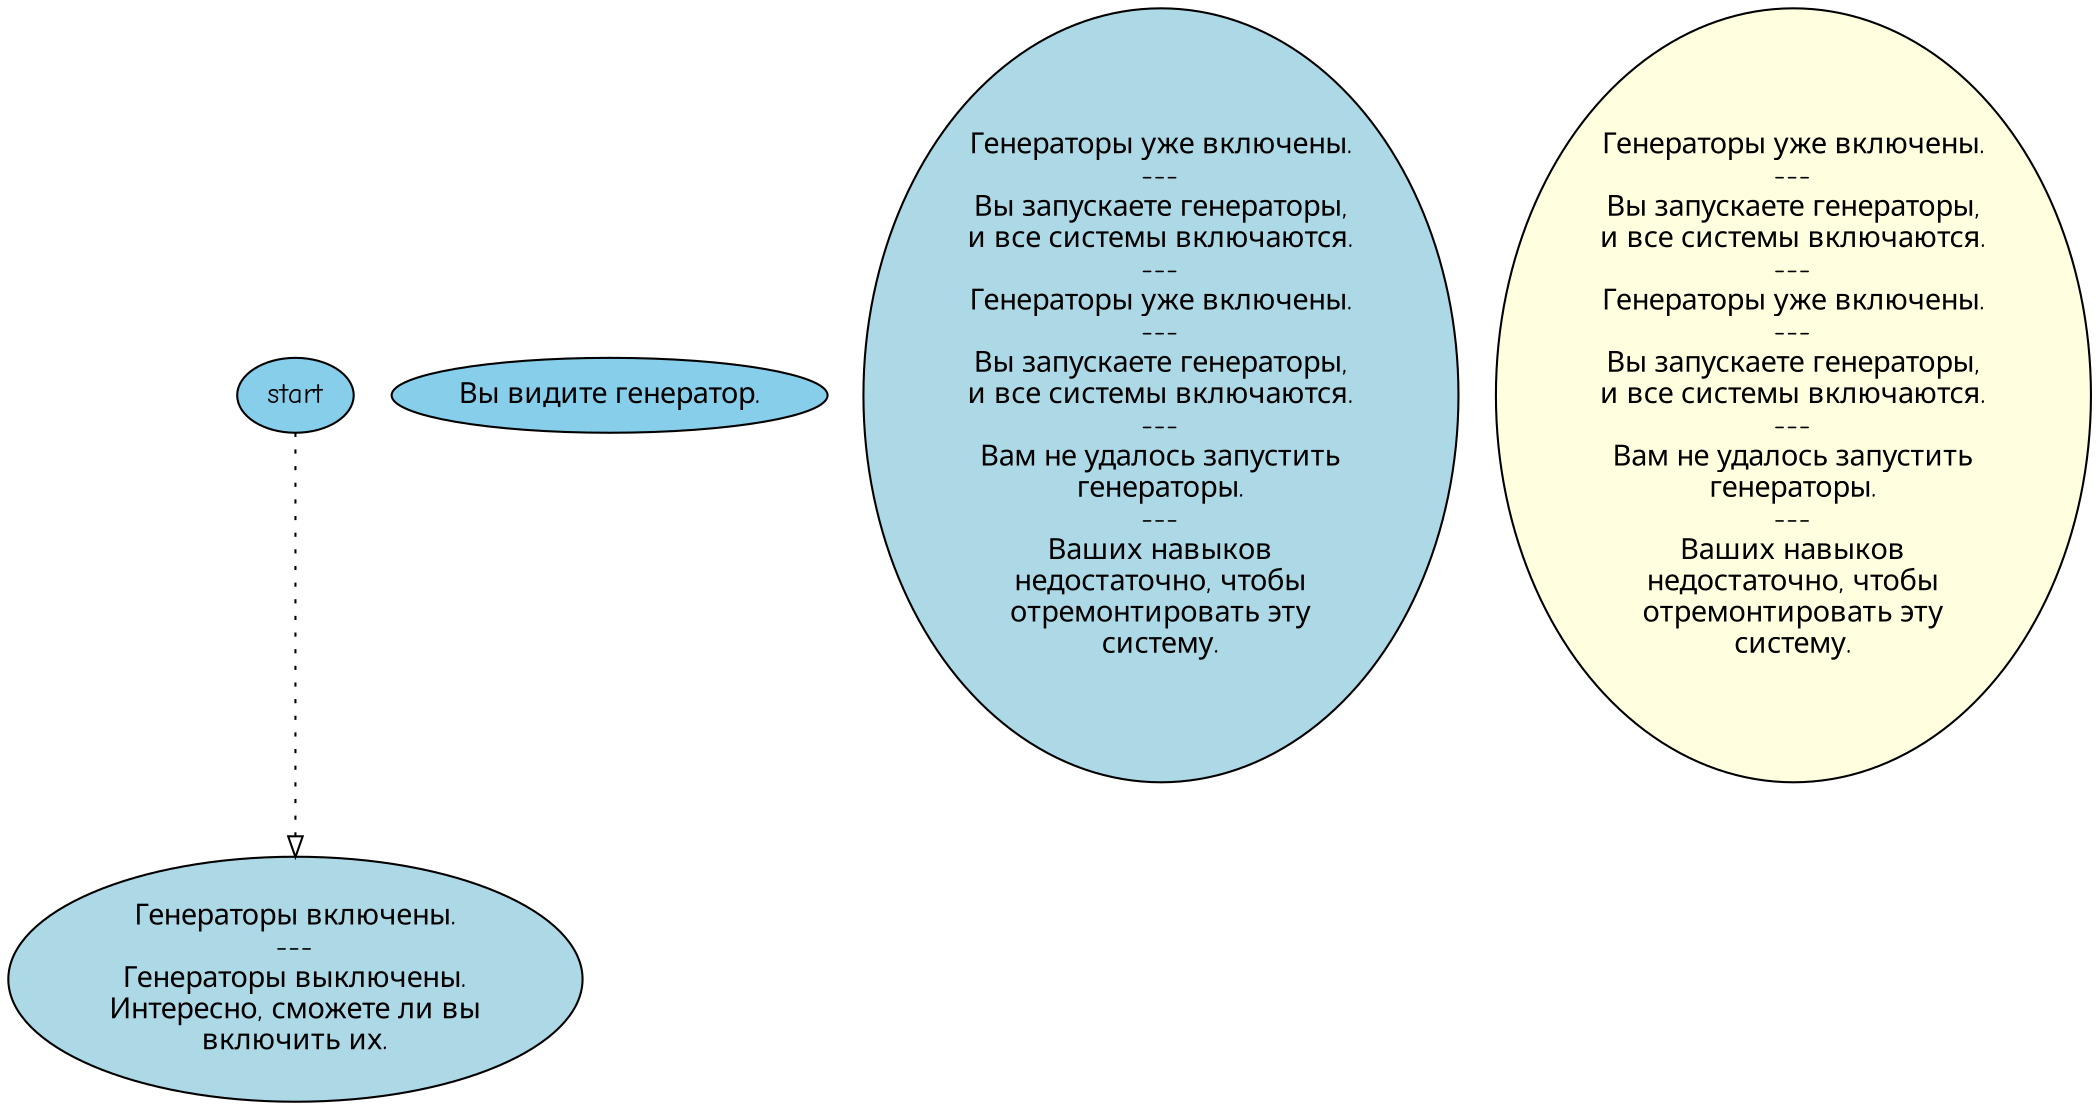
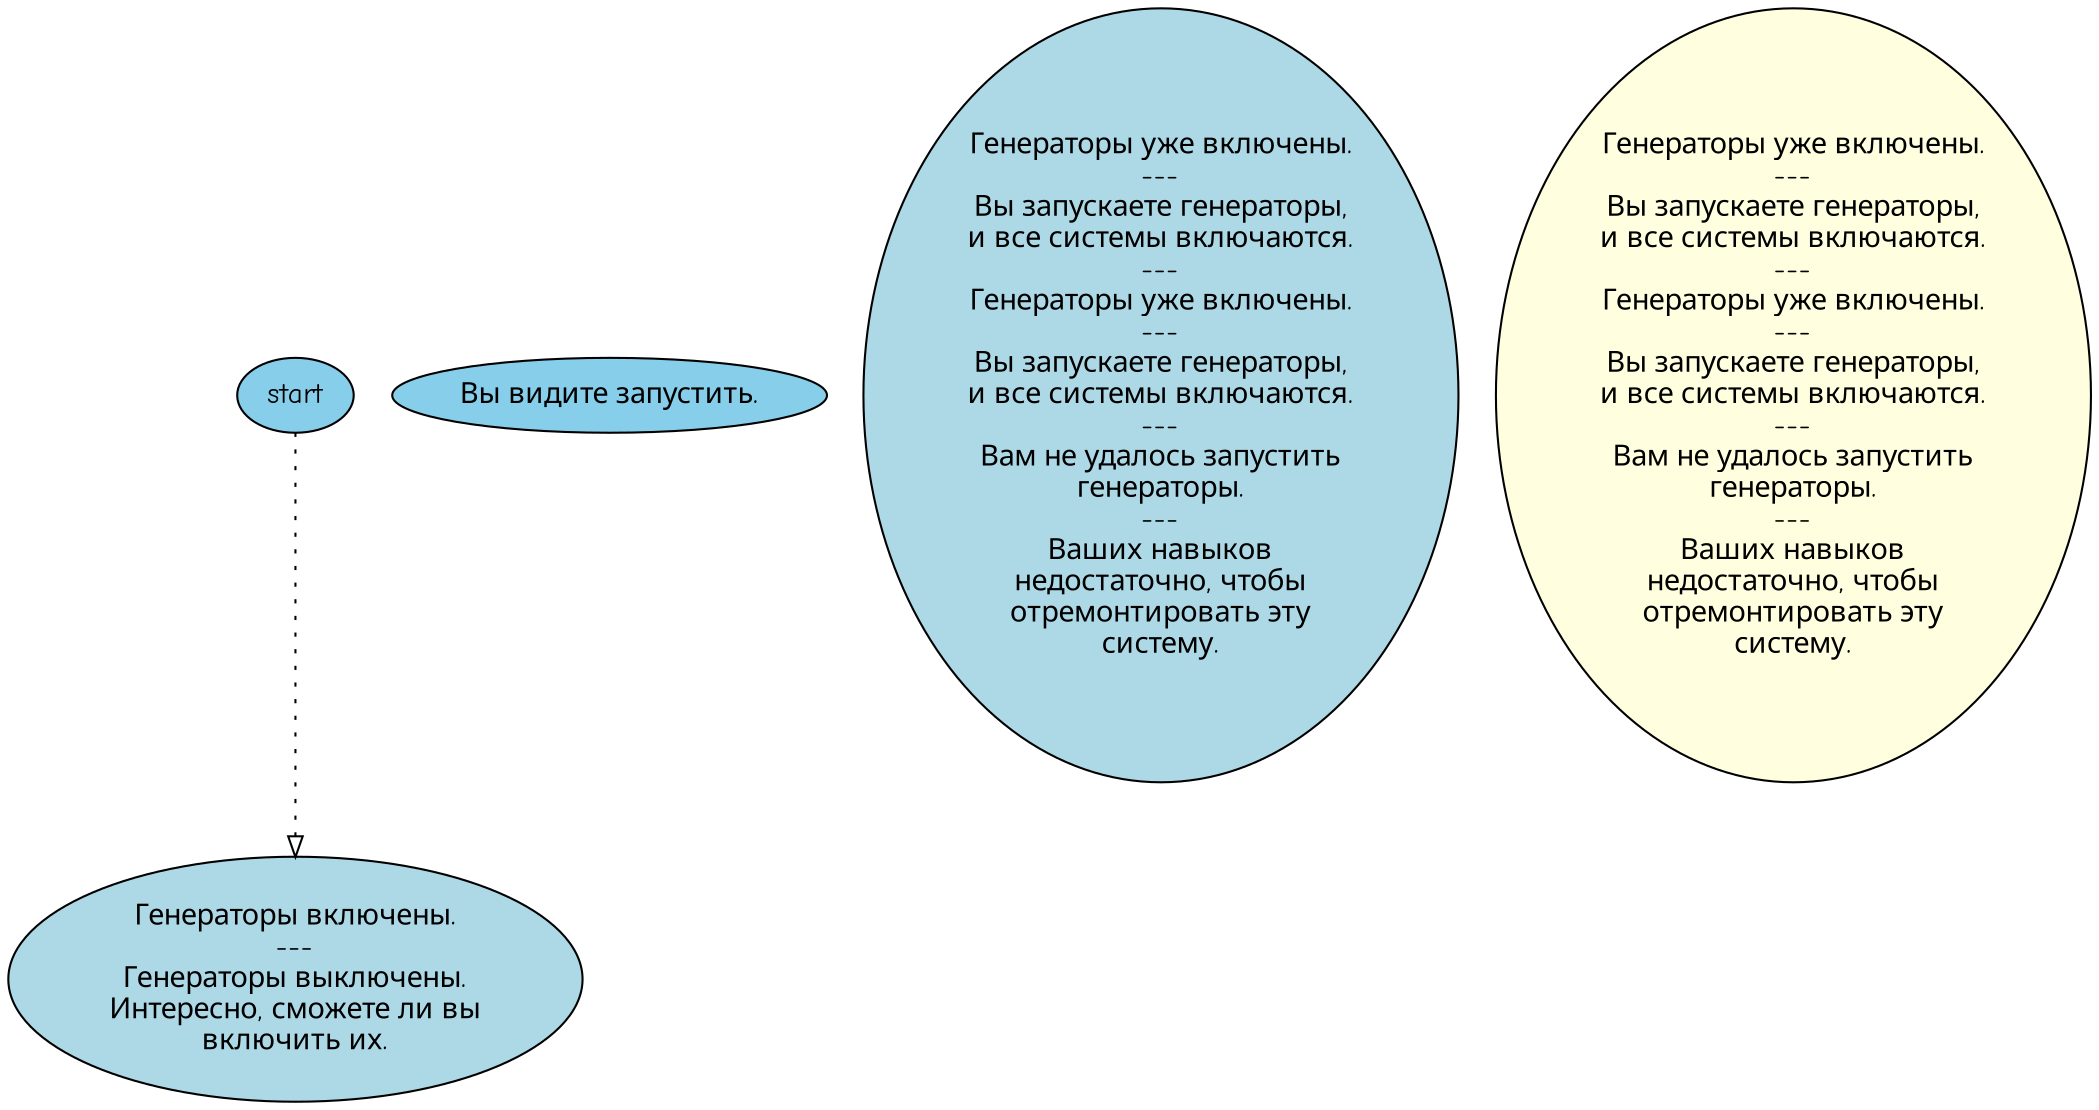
(610, 395) -> (610, 395)
